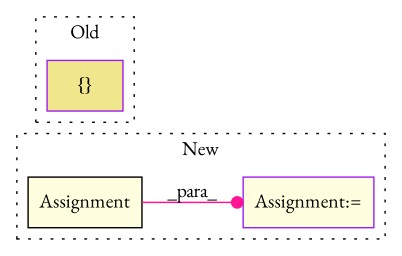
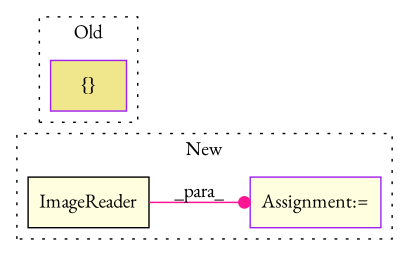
(85, 202) -> (89, 202)
